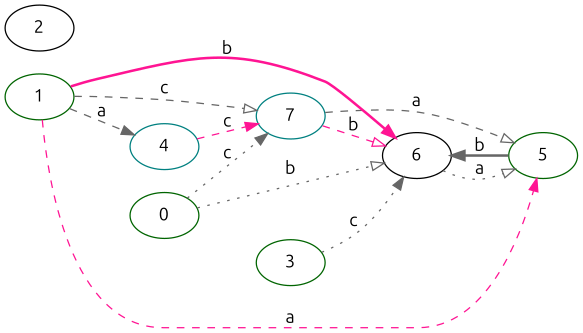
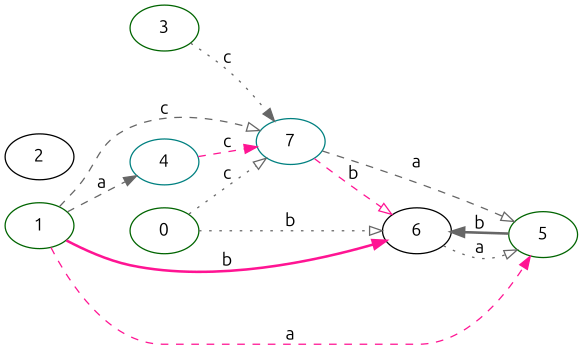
(222, 170) -> (222, 190)
(364, 226) -> (232, 74)
